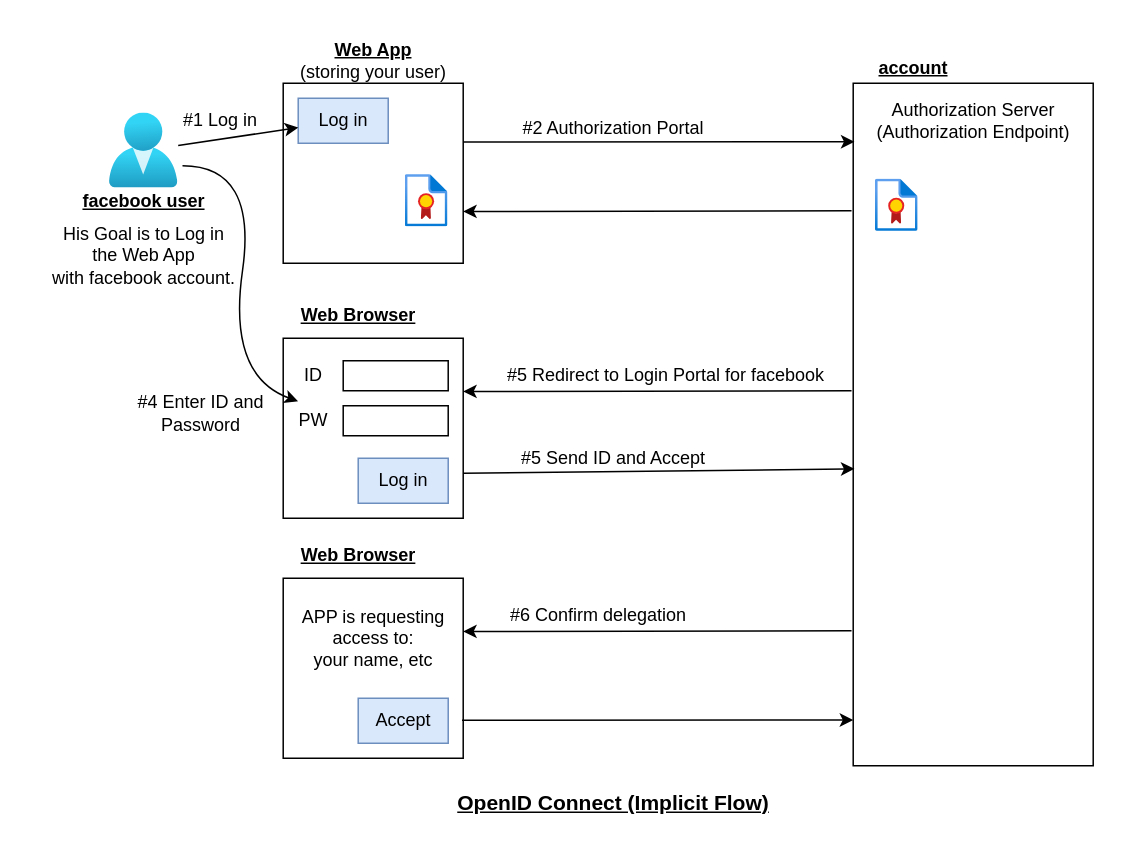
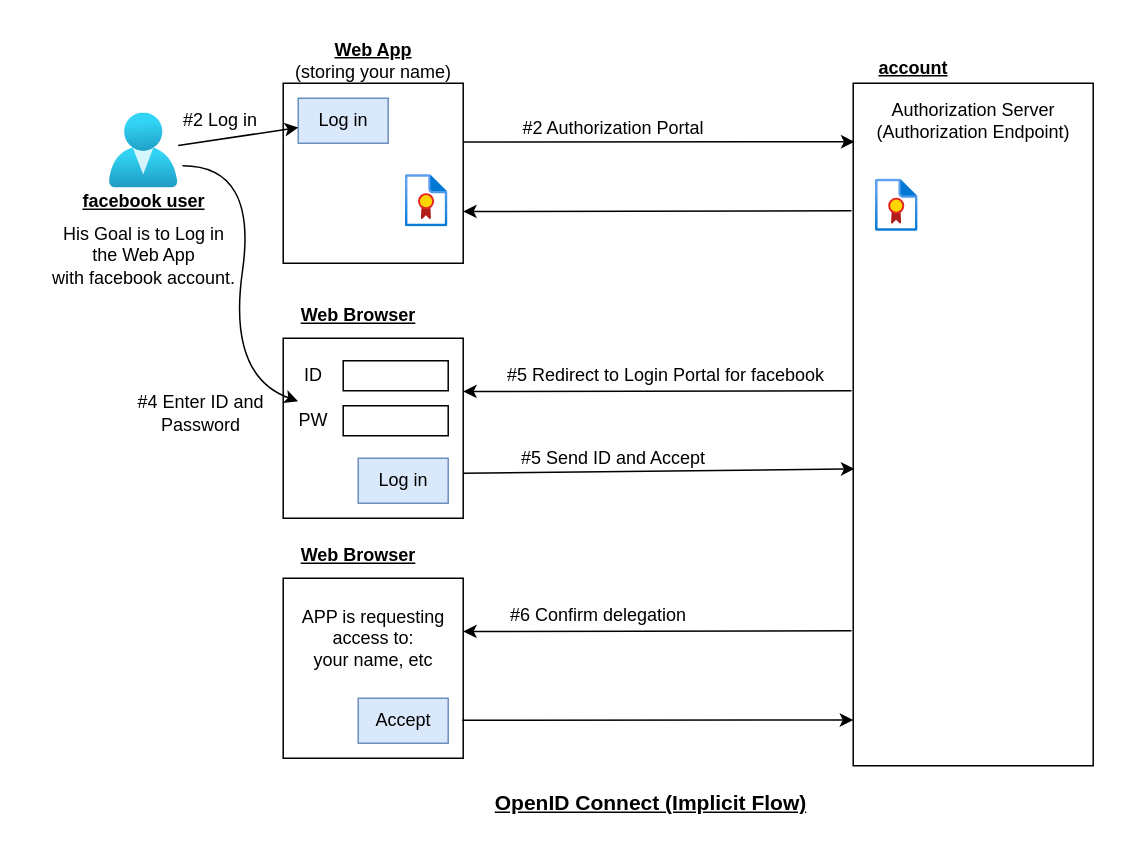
(374, 61) -> (374, 61)
(221, 121) -> (221, 121)
(613, 803) -> (650, 803)
